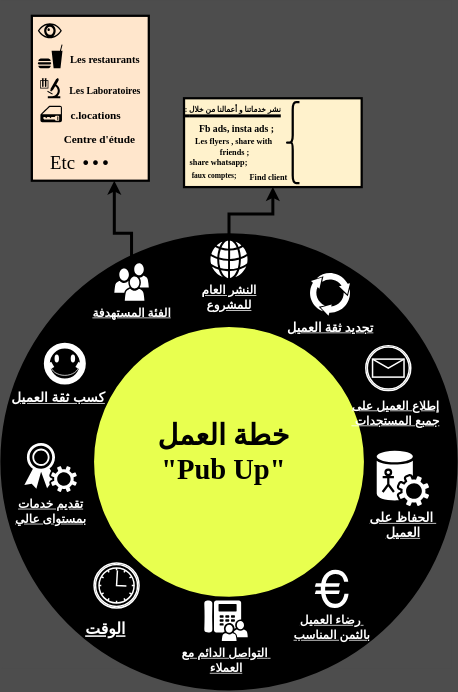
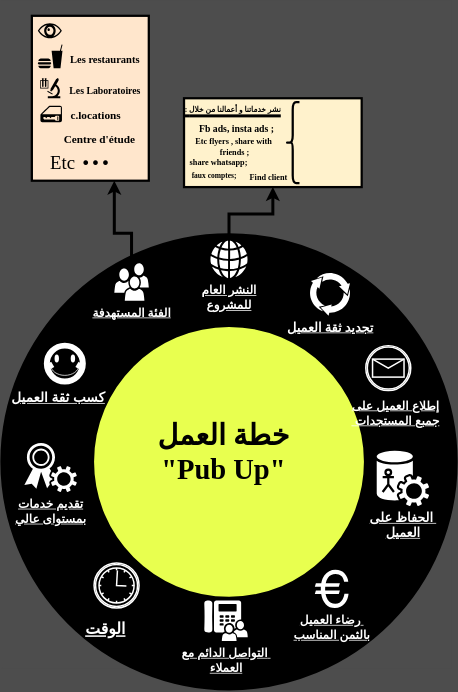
(234, 147) -> (234, 147)
